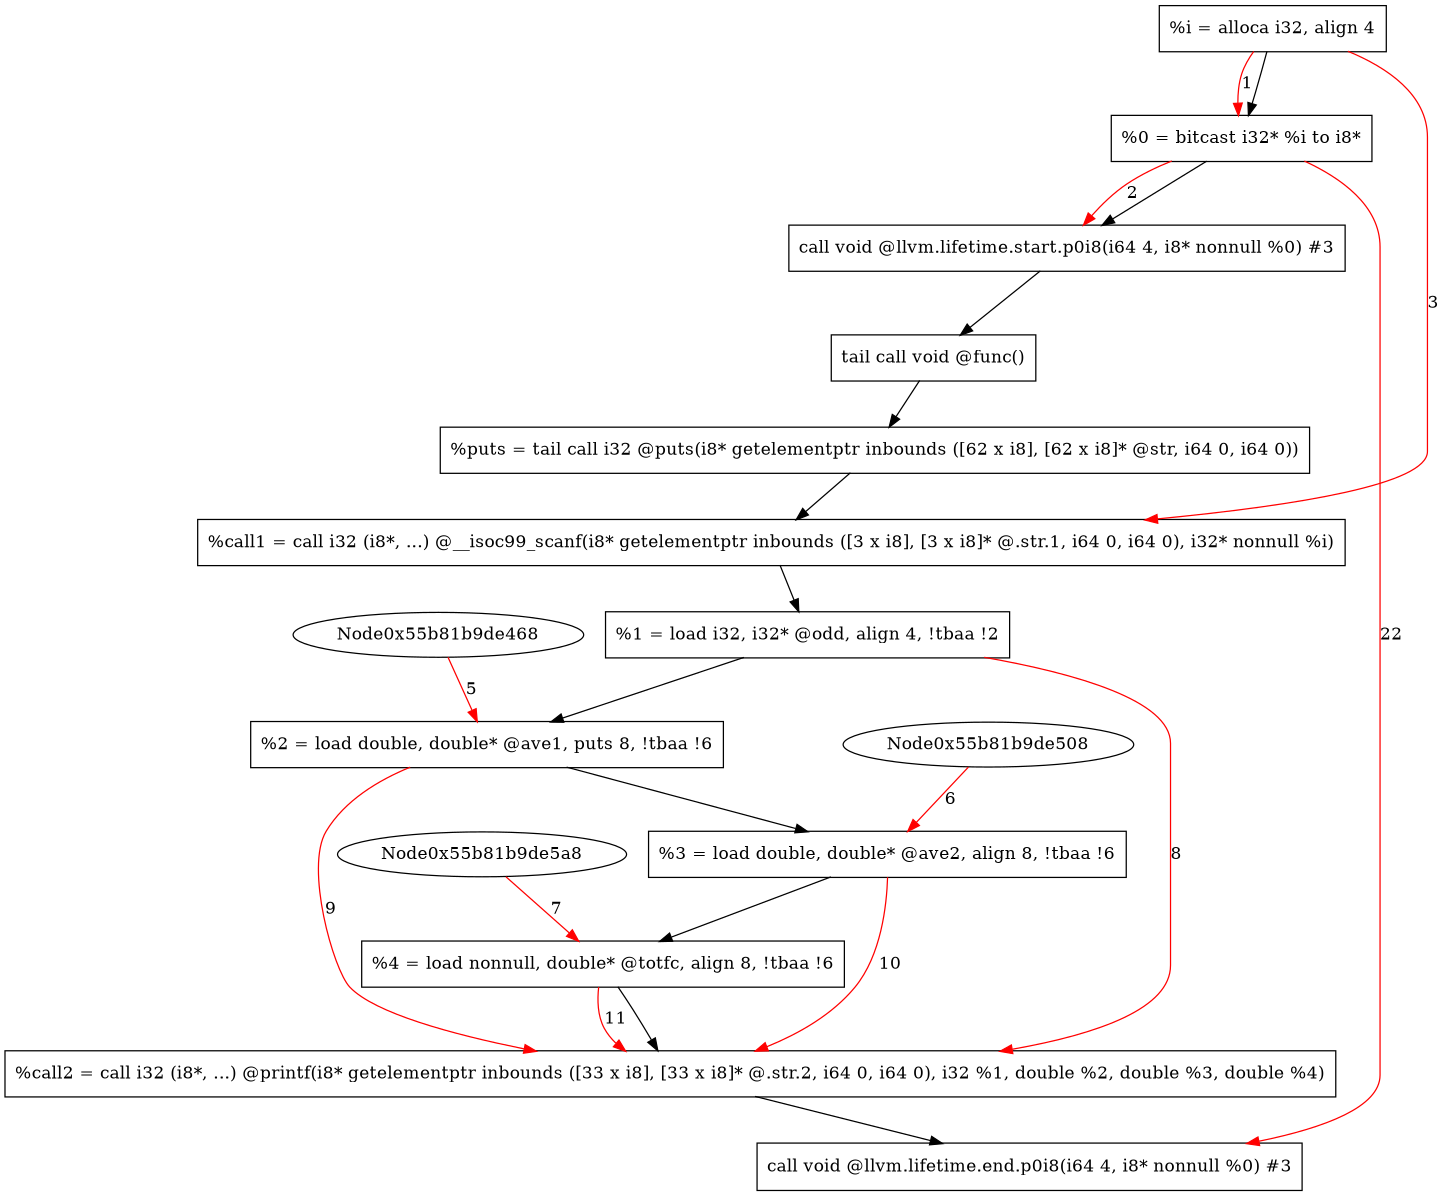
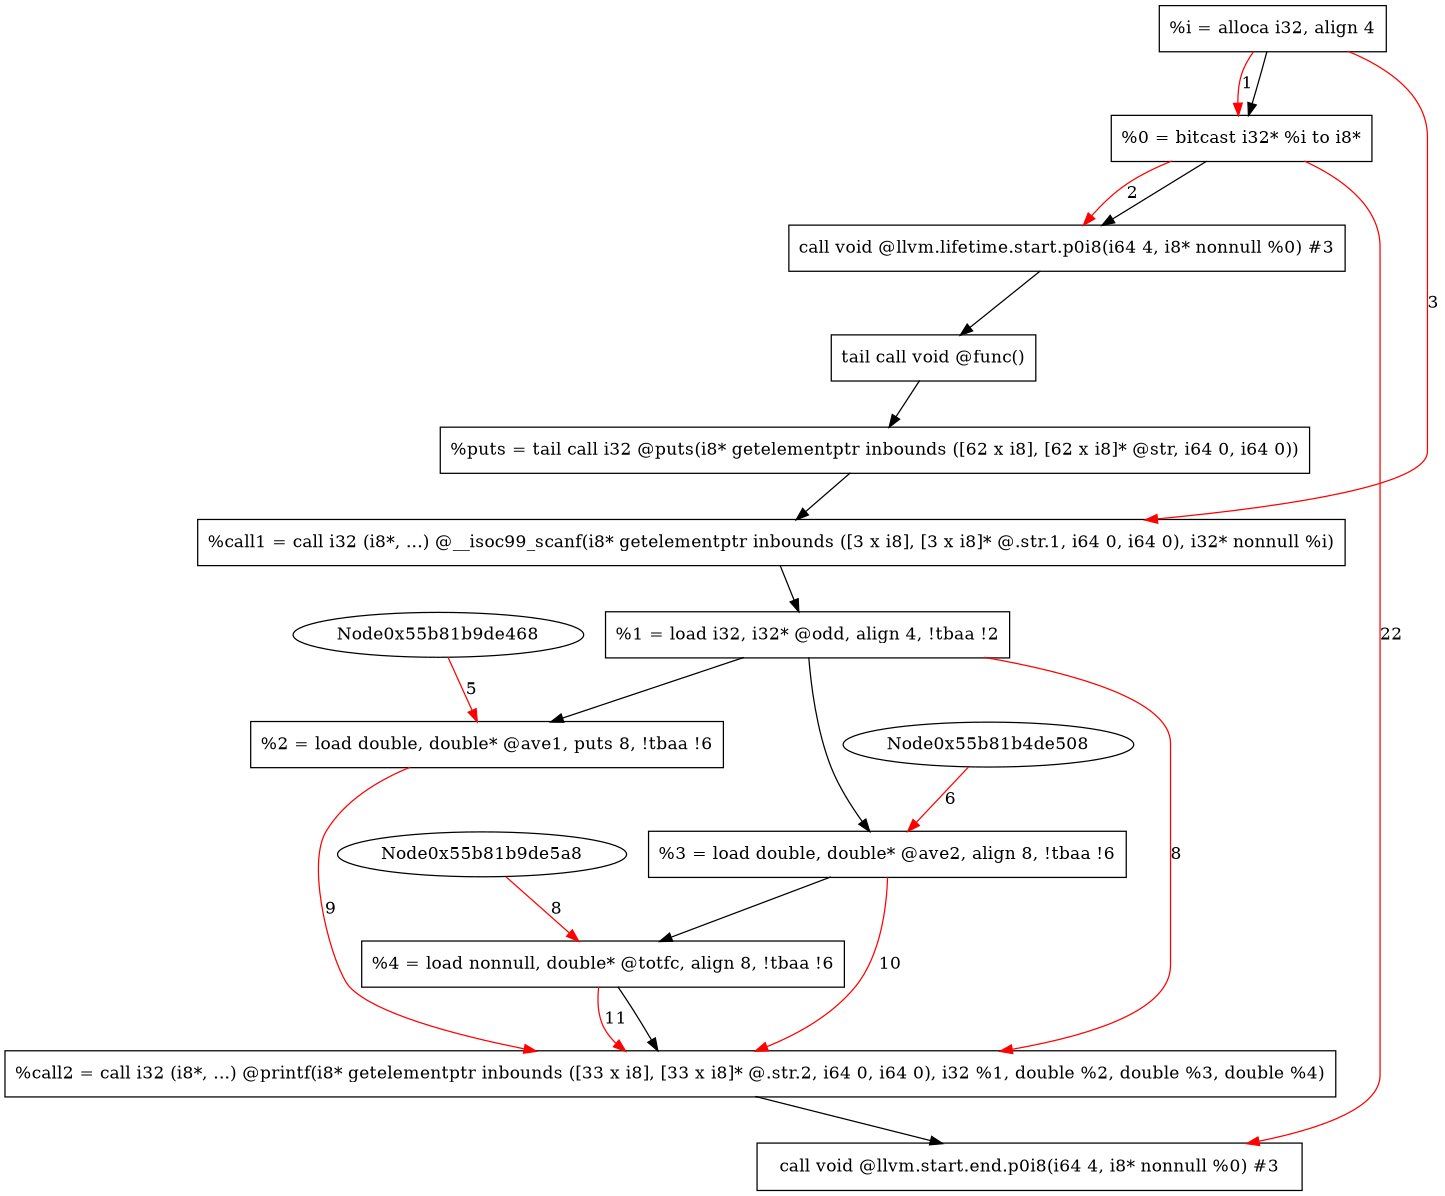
(988, 745) -> (988, 745)
(681, 798) -> (823, 744)
(557, 909) -> (557, 909)
(1030, 1167) -> (1030, 1167)
